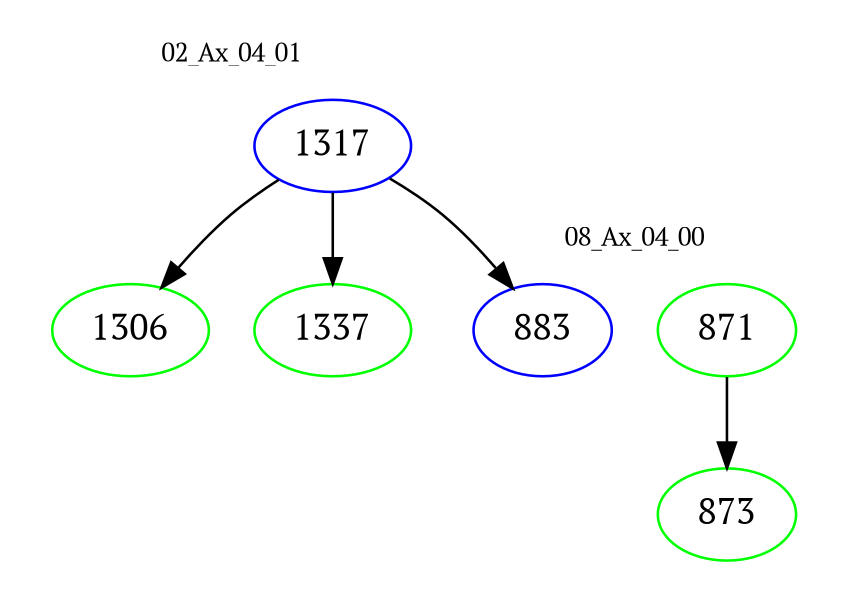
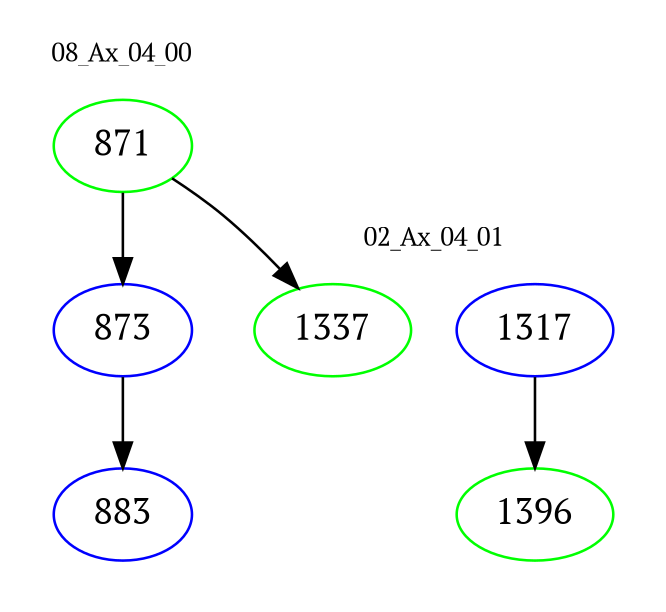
(333, 225) -> (250, 239)
(470, 240) -> (123, 410)
(131, 330) -> (535, 515)
(727, 515) -> (123, 330)
